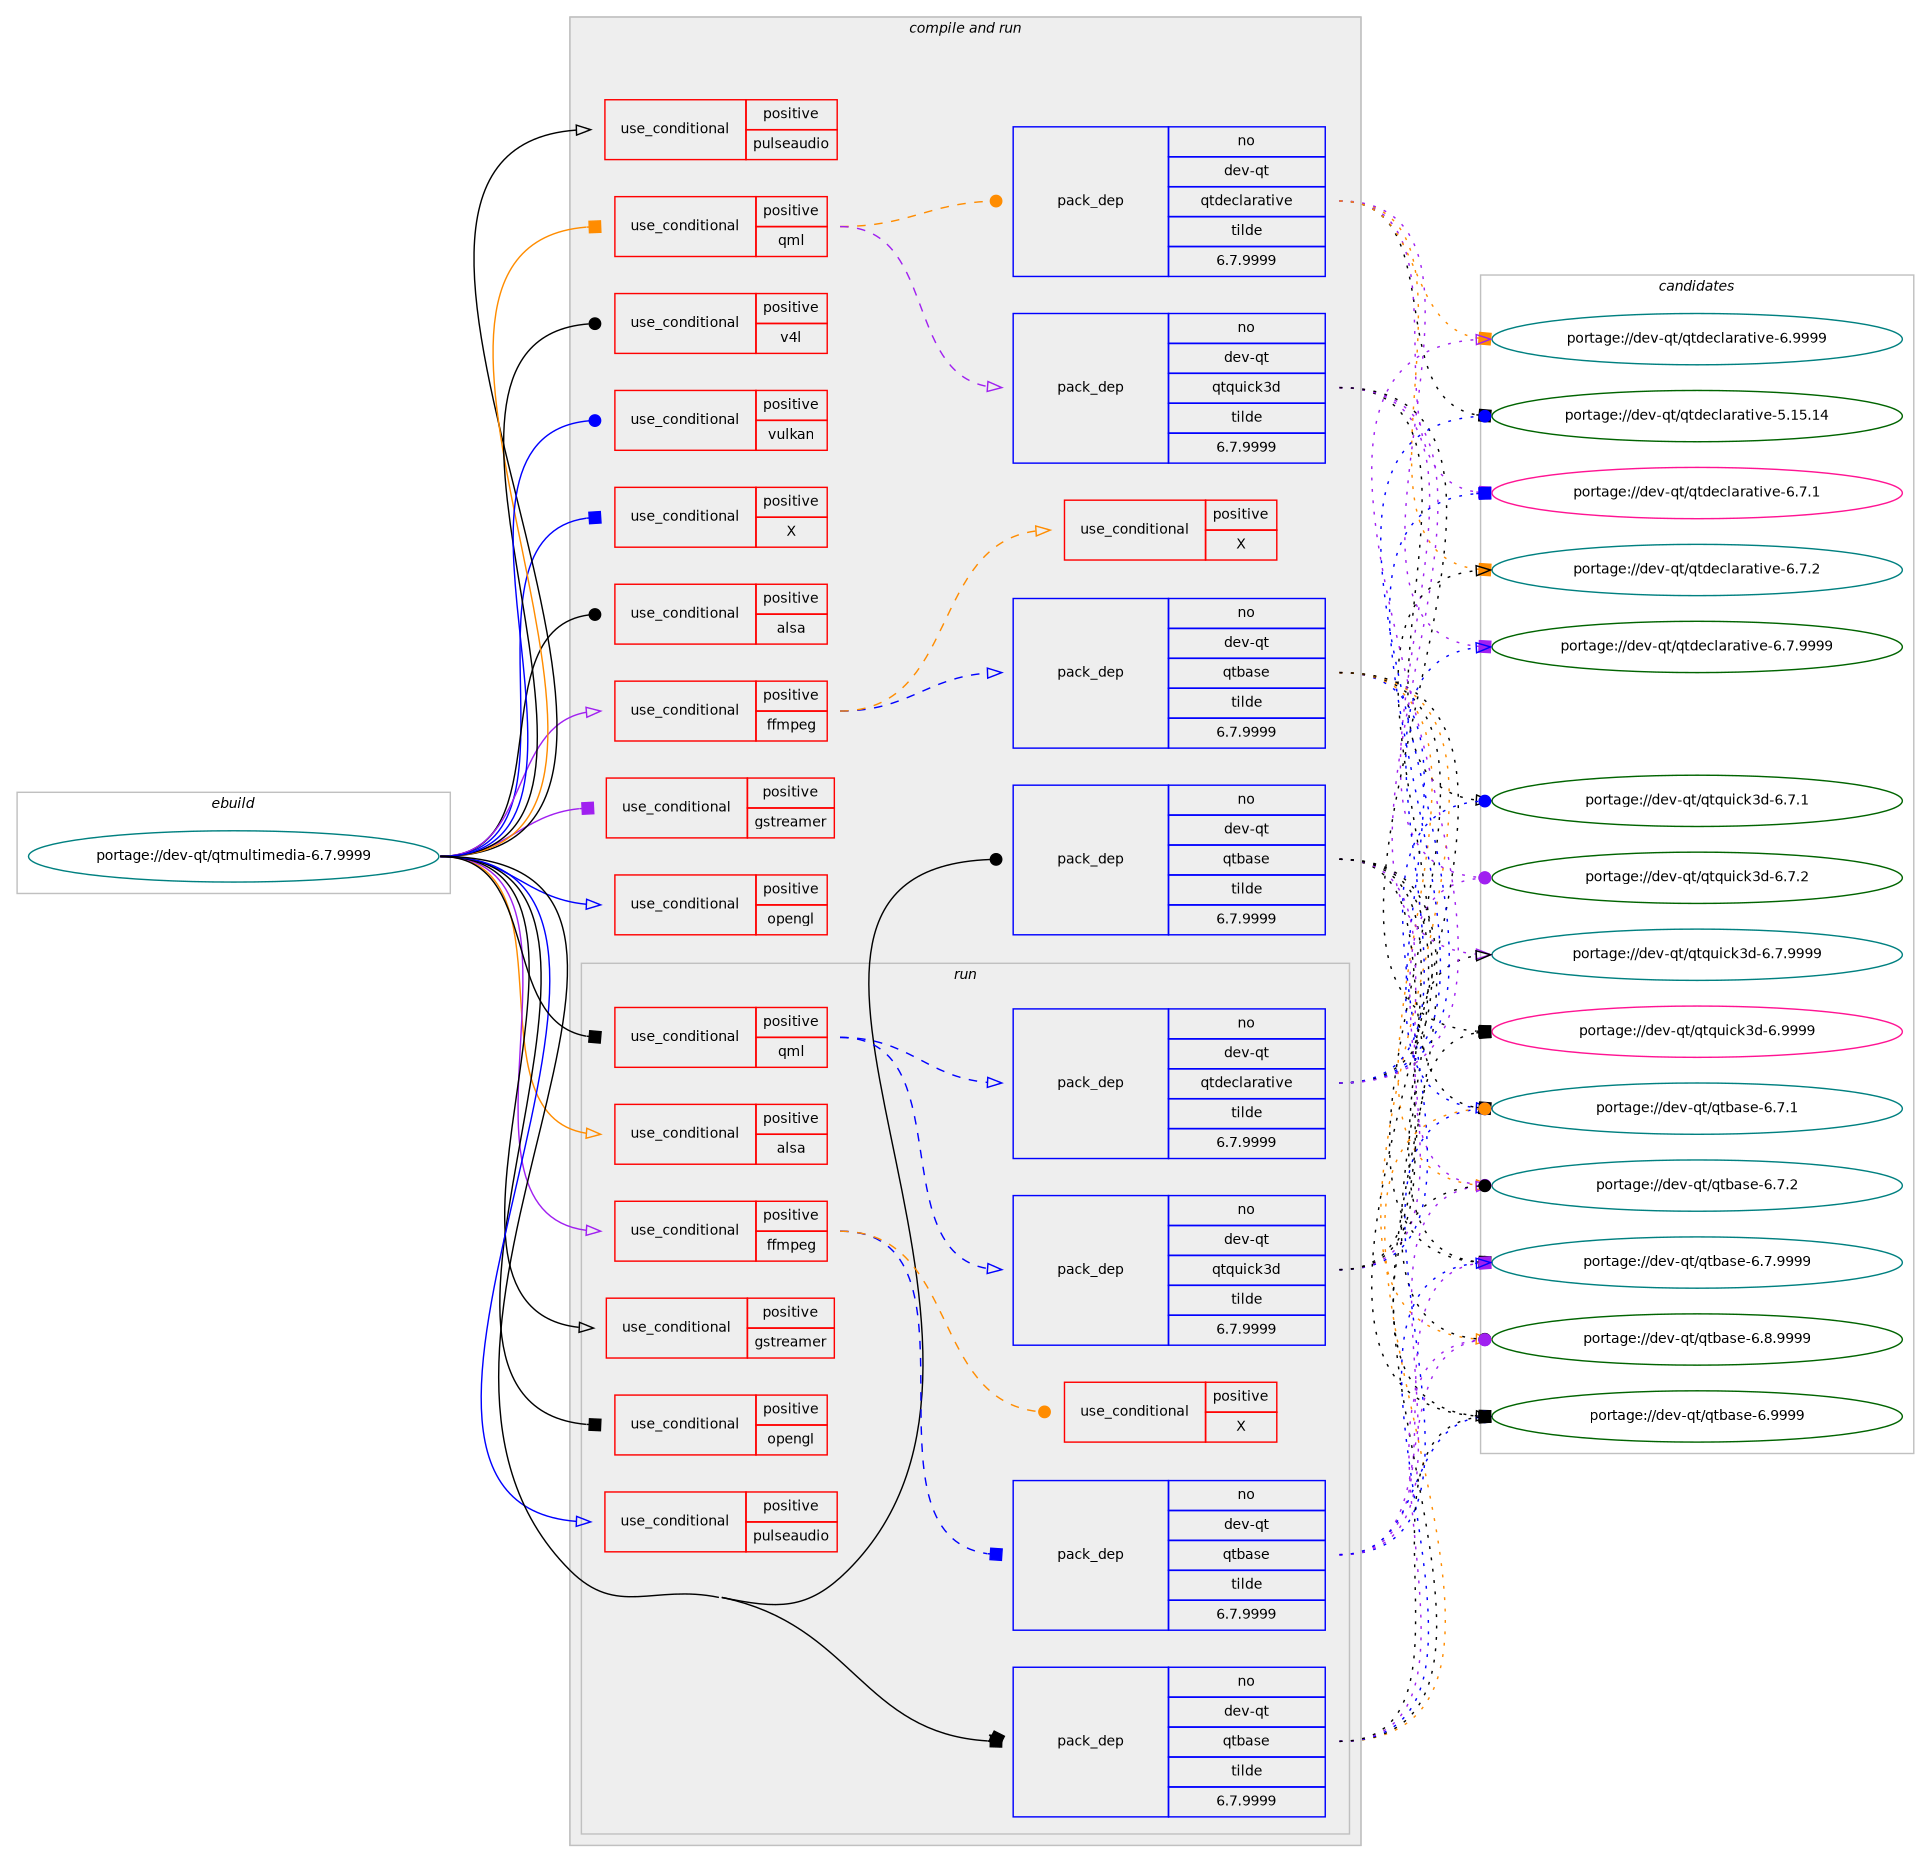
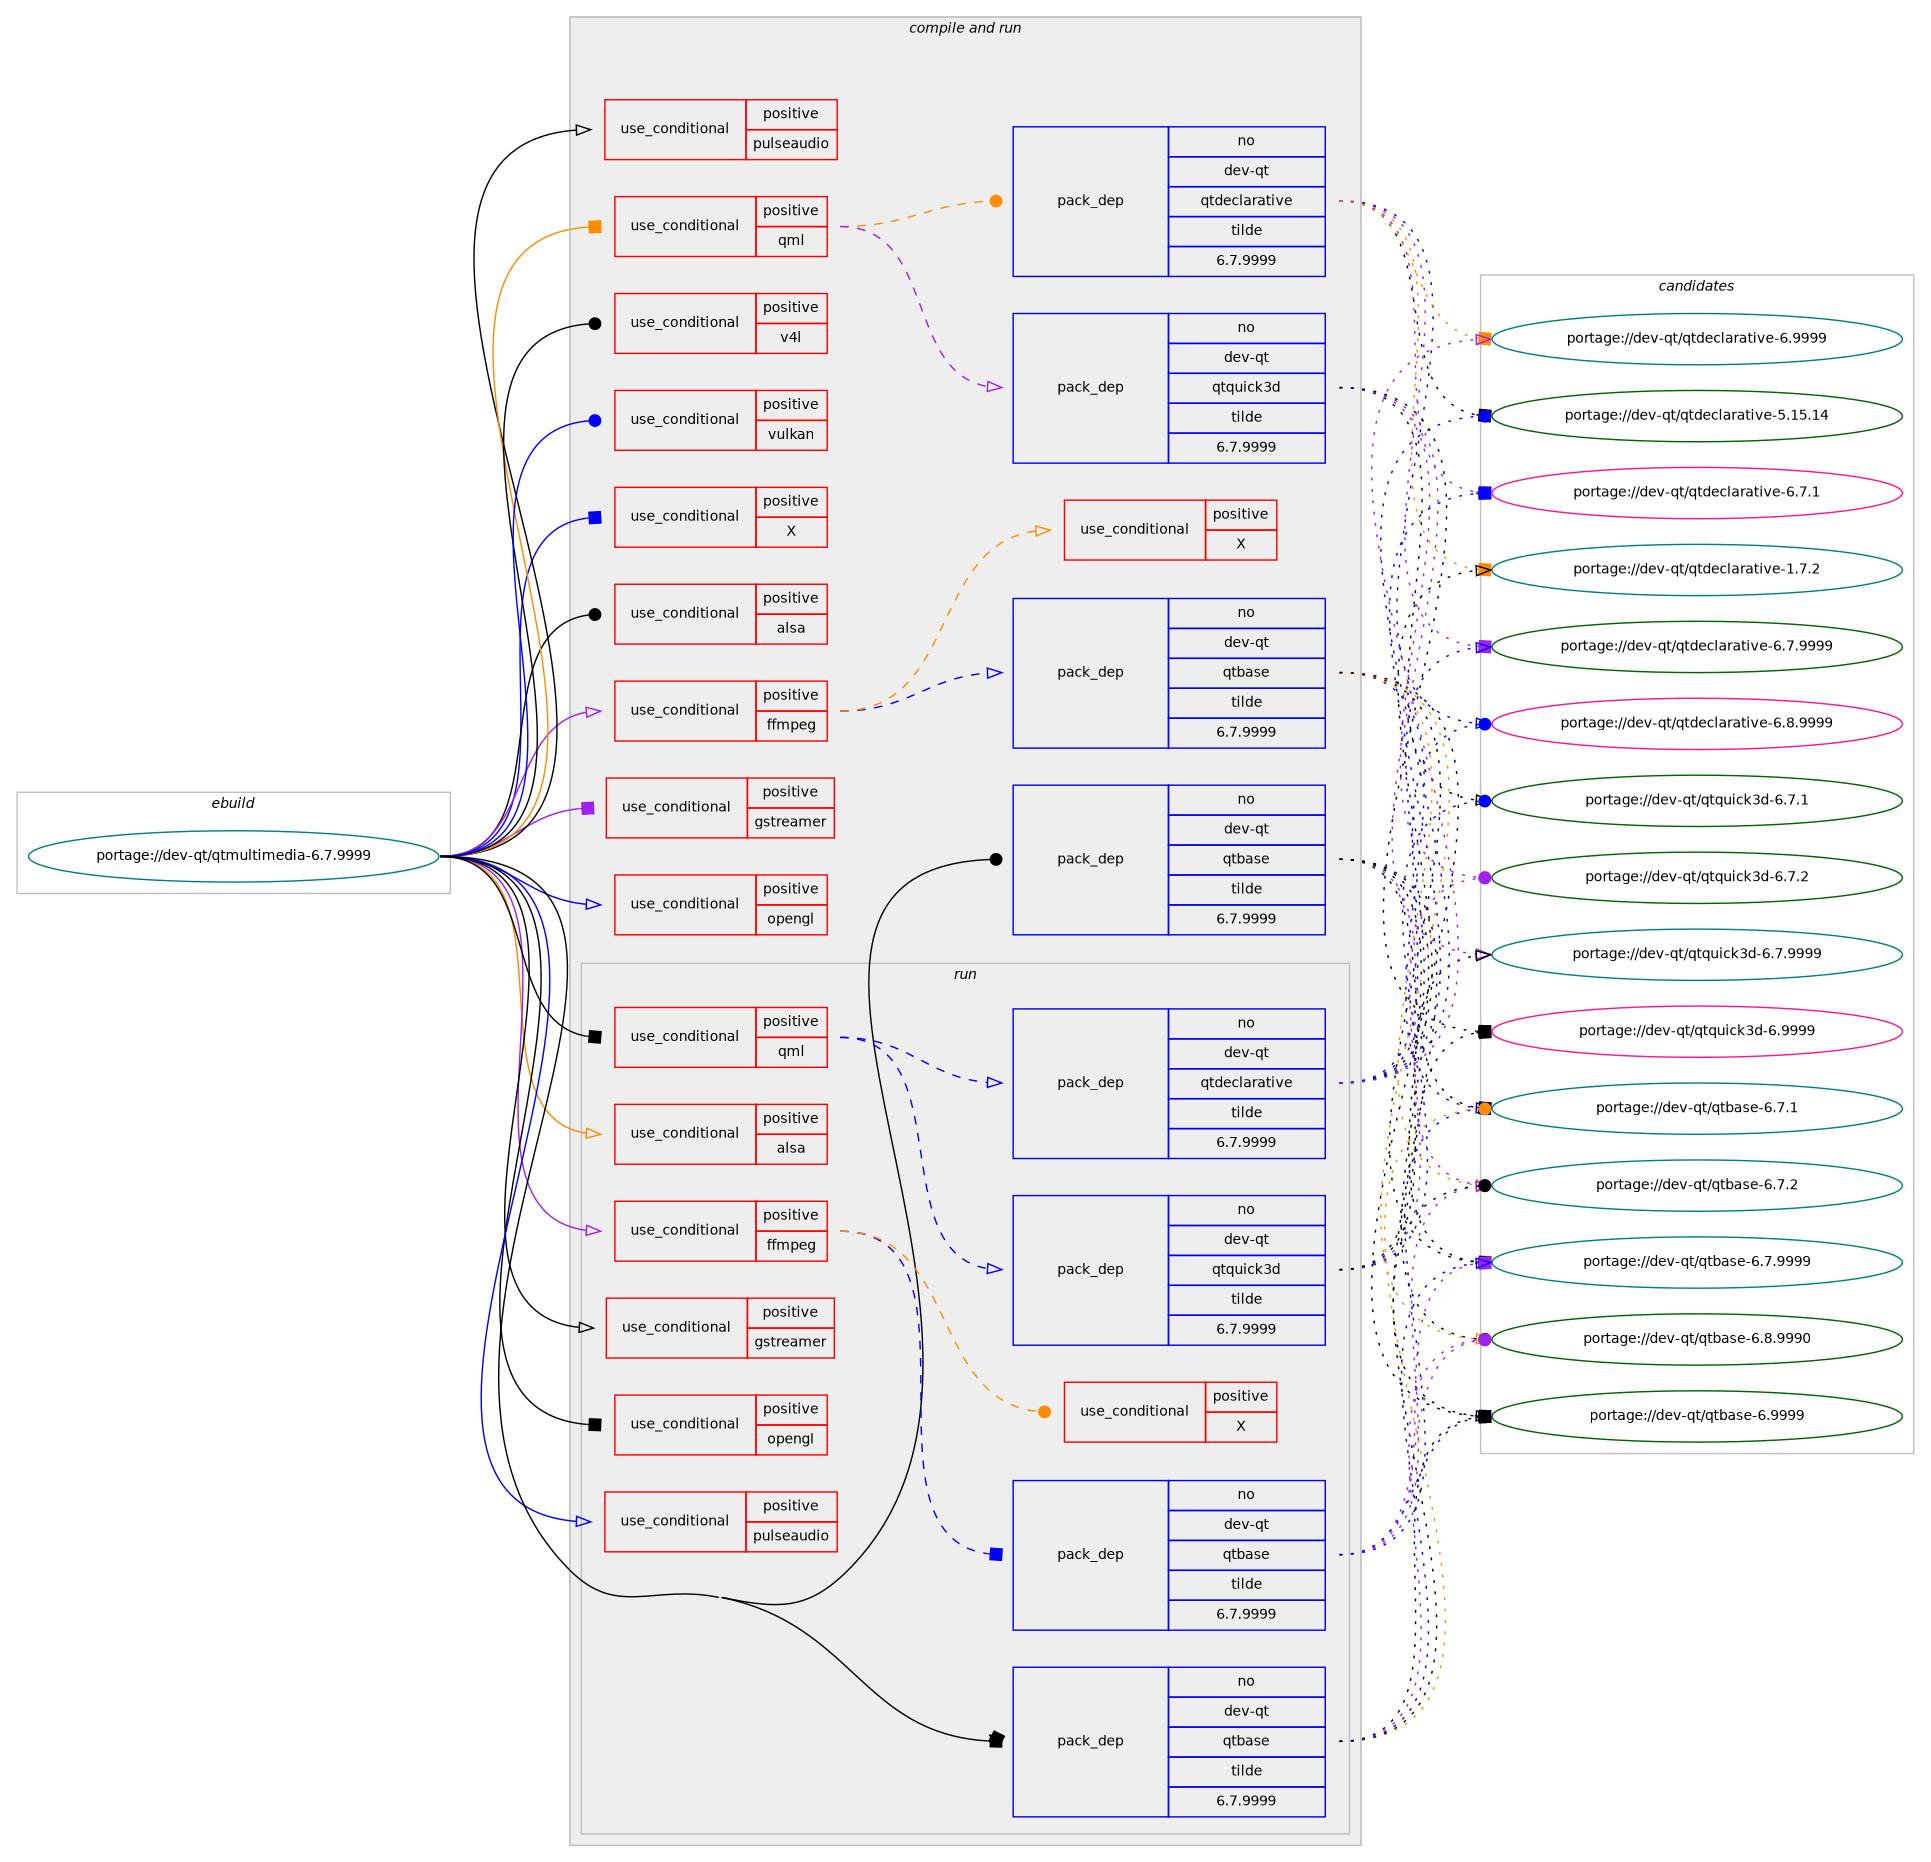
(1697, 570) -> (1697, 570)
none -> (1697, 724)
(1697, 1339) -> (1697, 1339)
